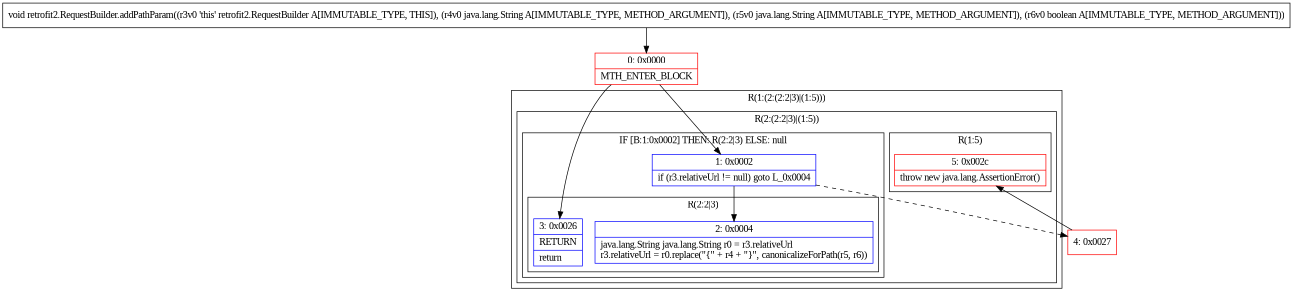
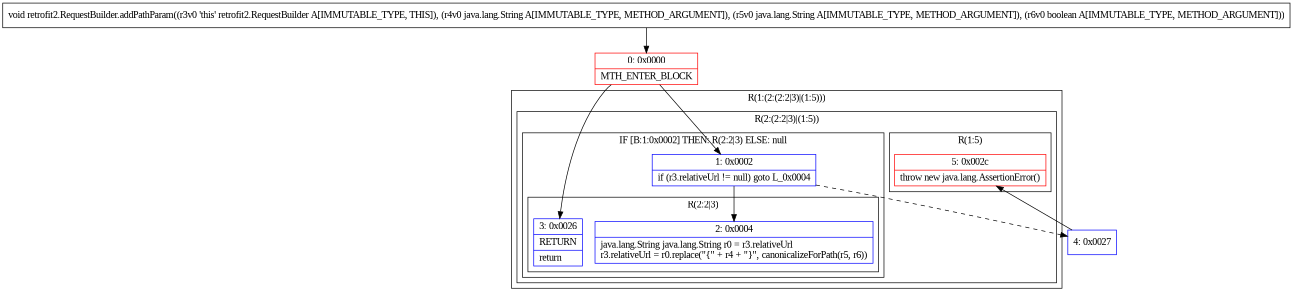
(1092, 242) -> (1092, 242)
